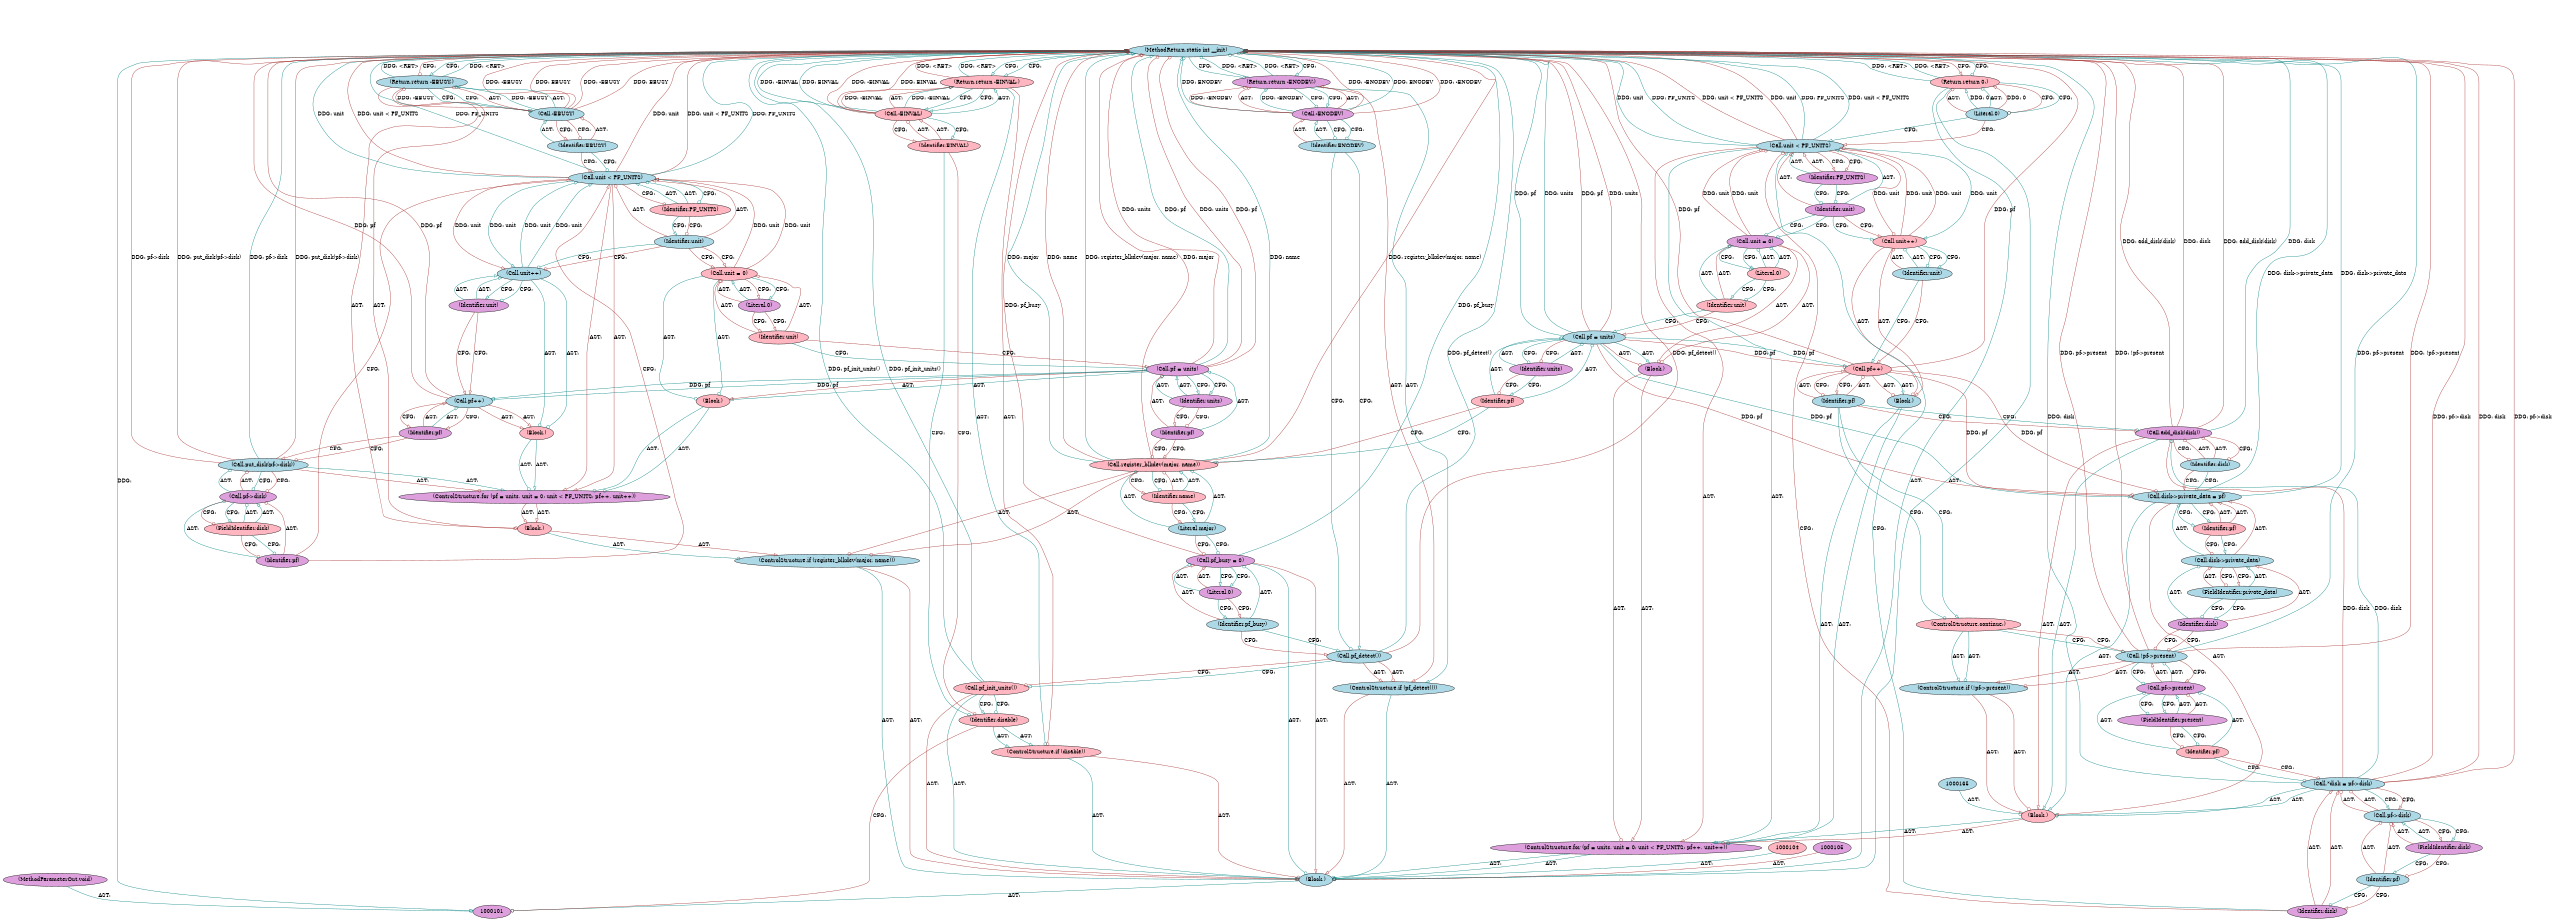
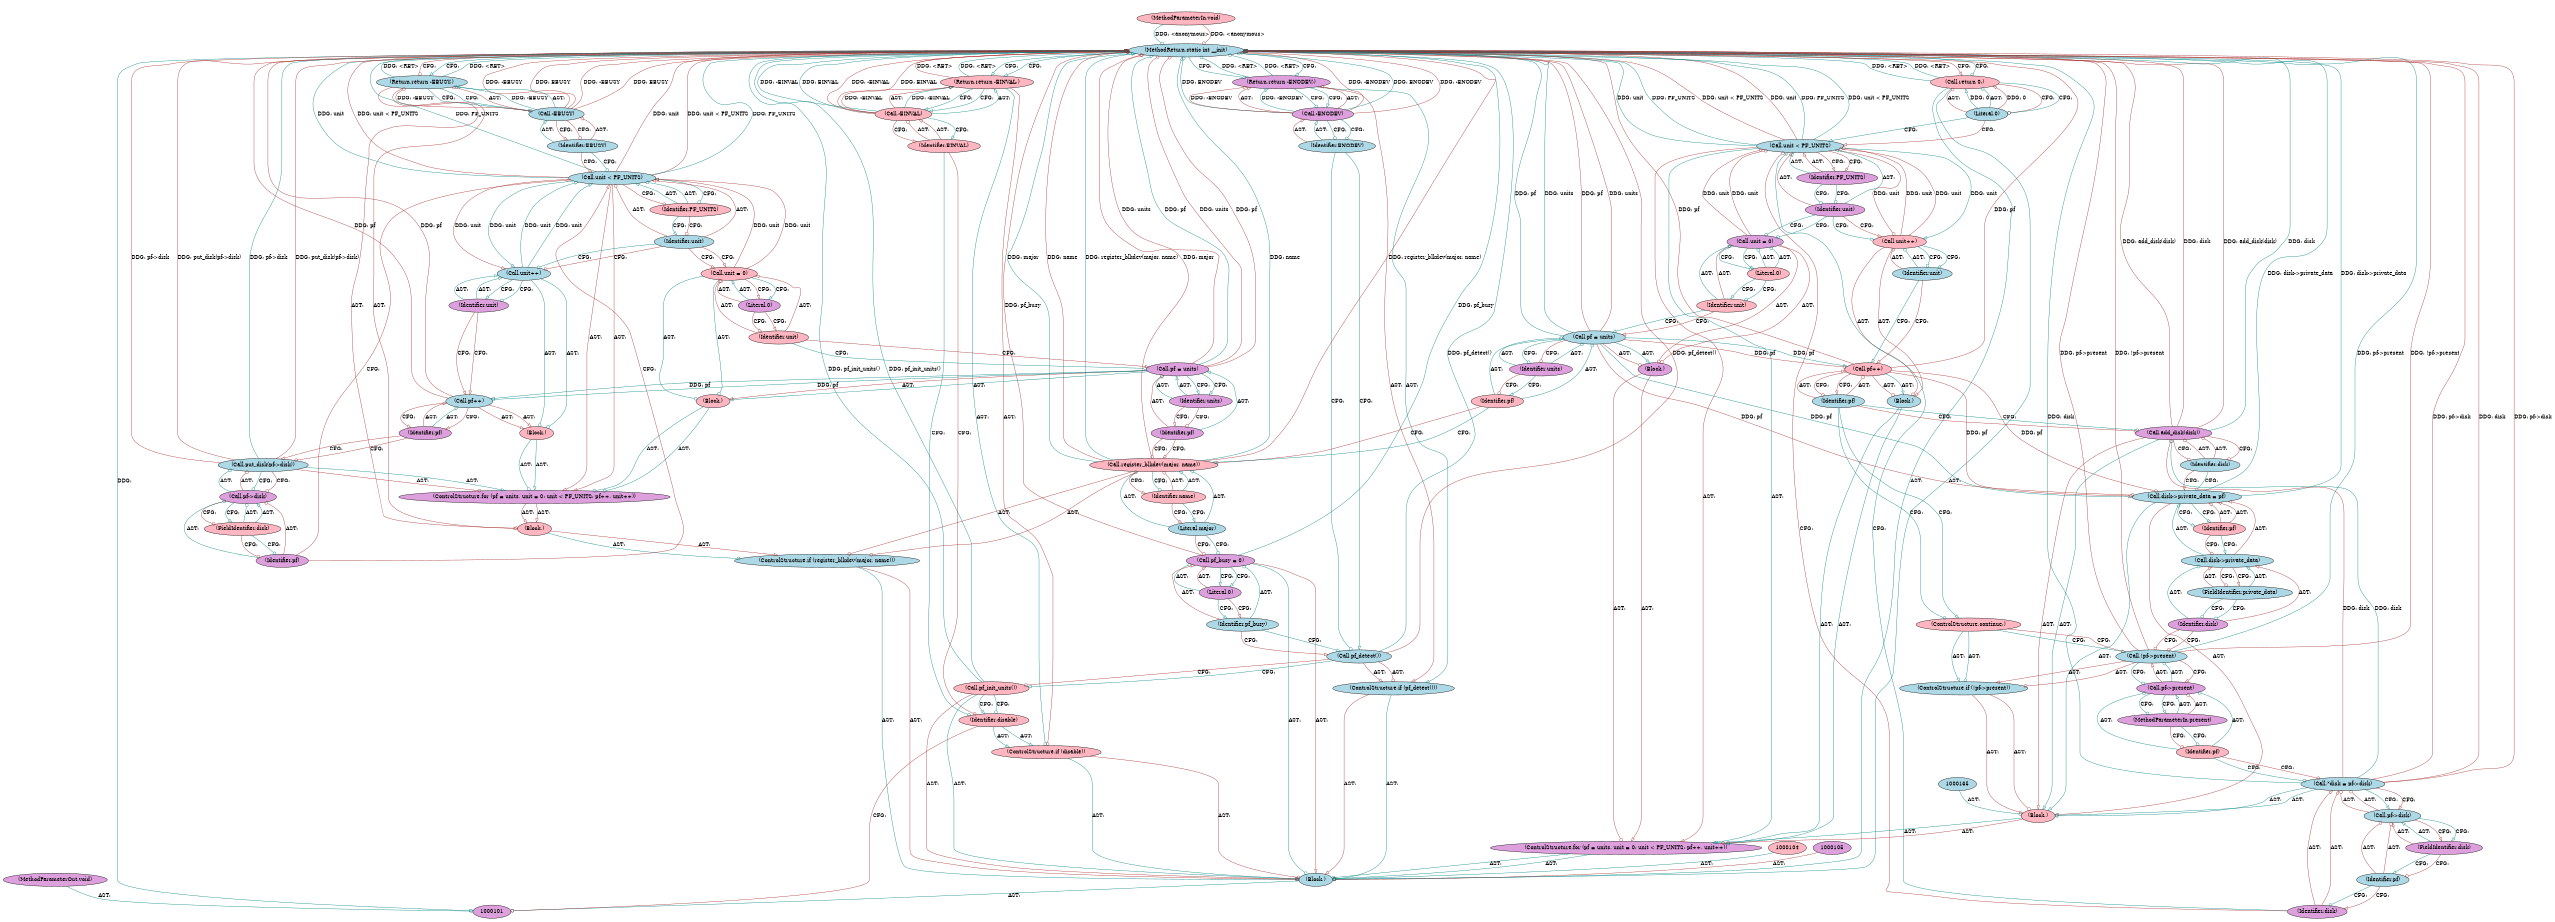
none -> (1186, 18)
(1965, 82) -> (1965, 82)
(2172, 720) -> (2172, 720)
